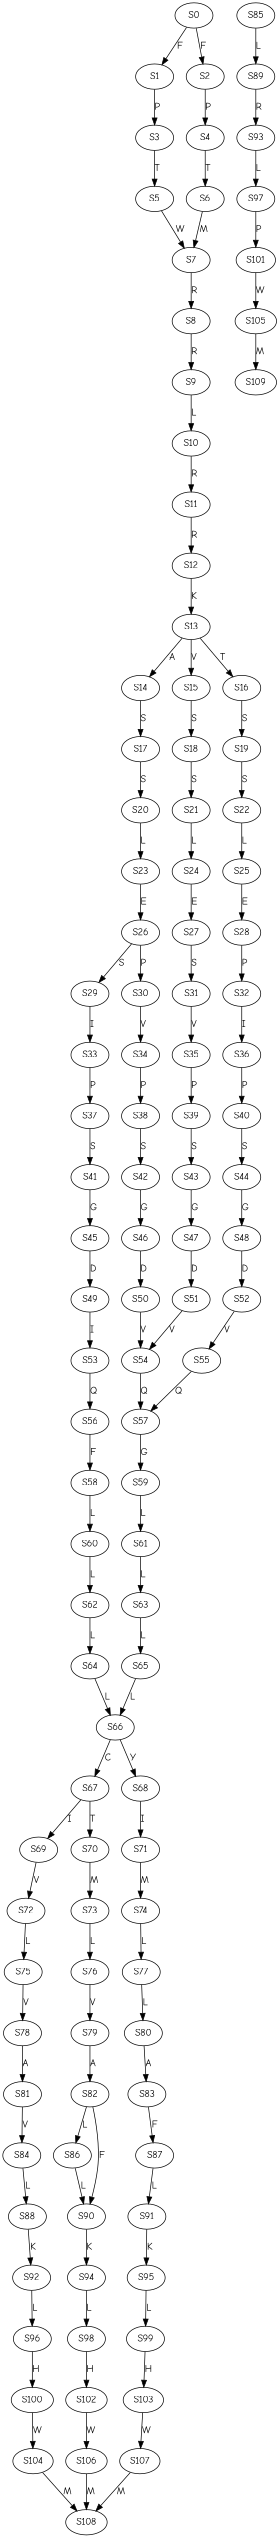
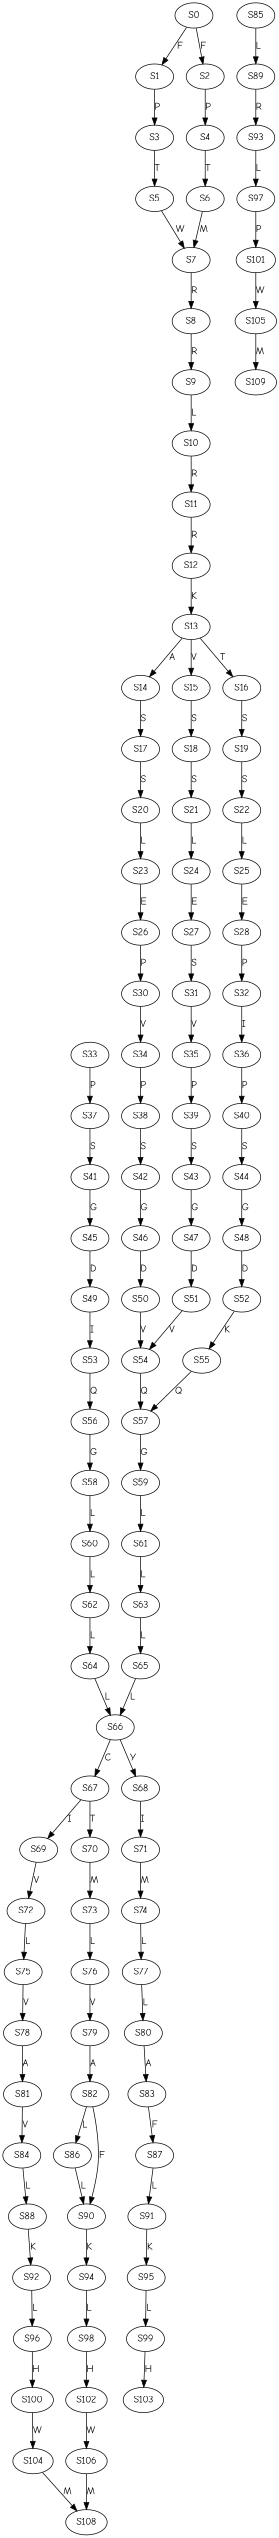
(90, 994) -> none
(227, 1330) -> (227, 1330)
(93, 1452) -> (93, 1452)
(140, 2461) -> none
